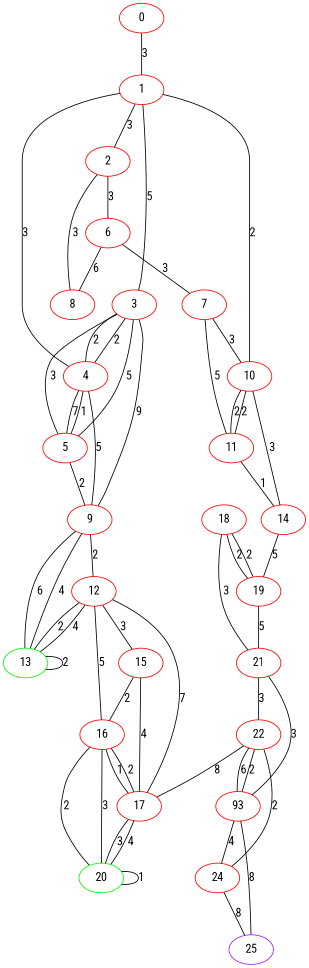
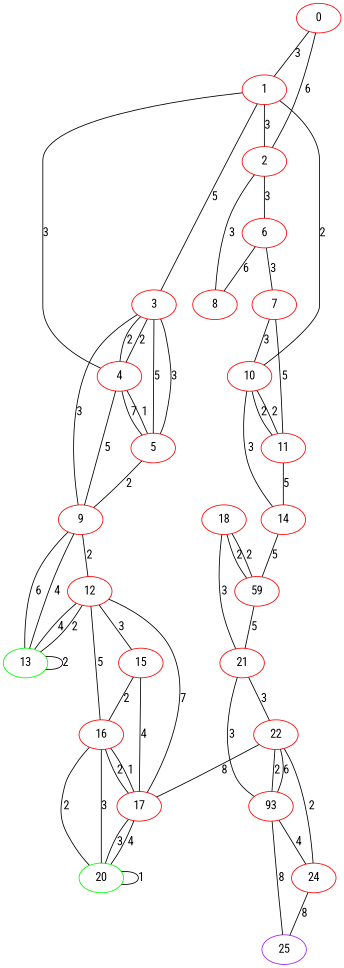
none -> (299, 92)
(139, 412) -> (79, 412)
(263, 484) -> (286, 484)
(259, 591) -> (257, 591)
